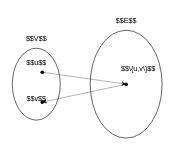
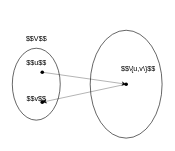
(126, 21) -> none
